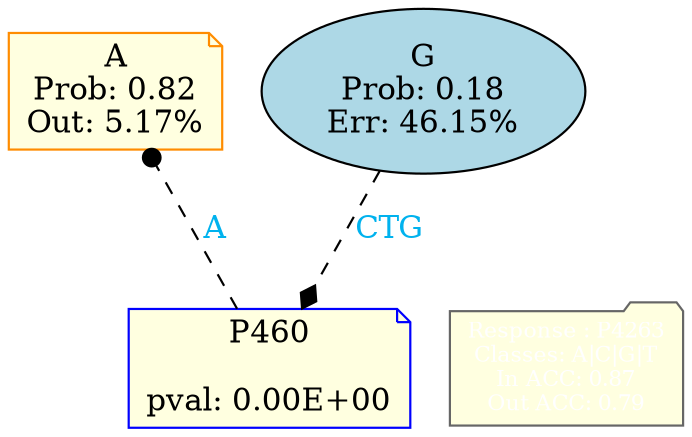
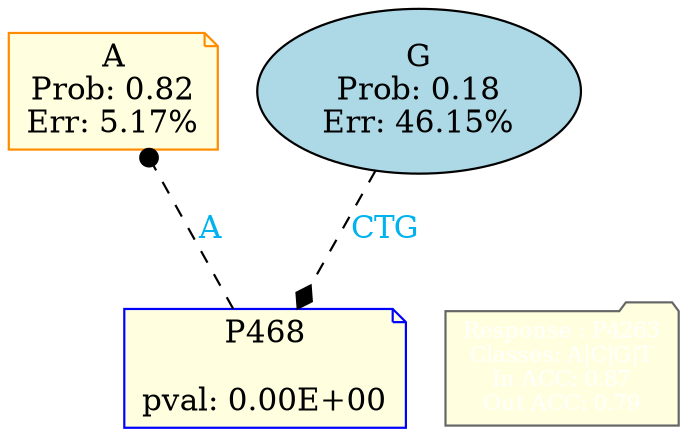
(116, 91) -> (113, 91)
(270, 368) -> (265, 368)
